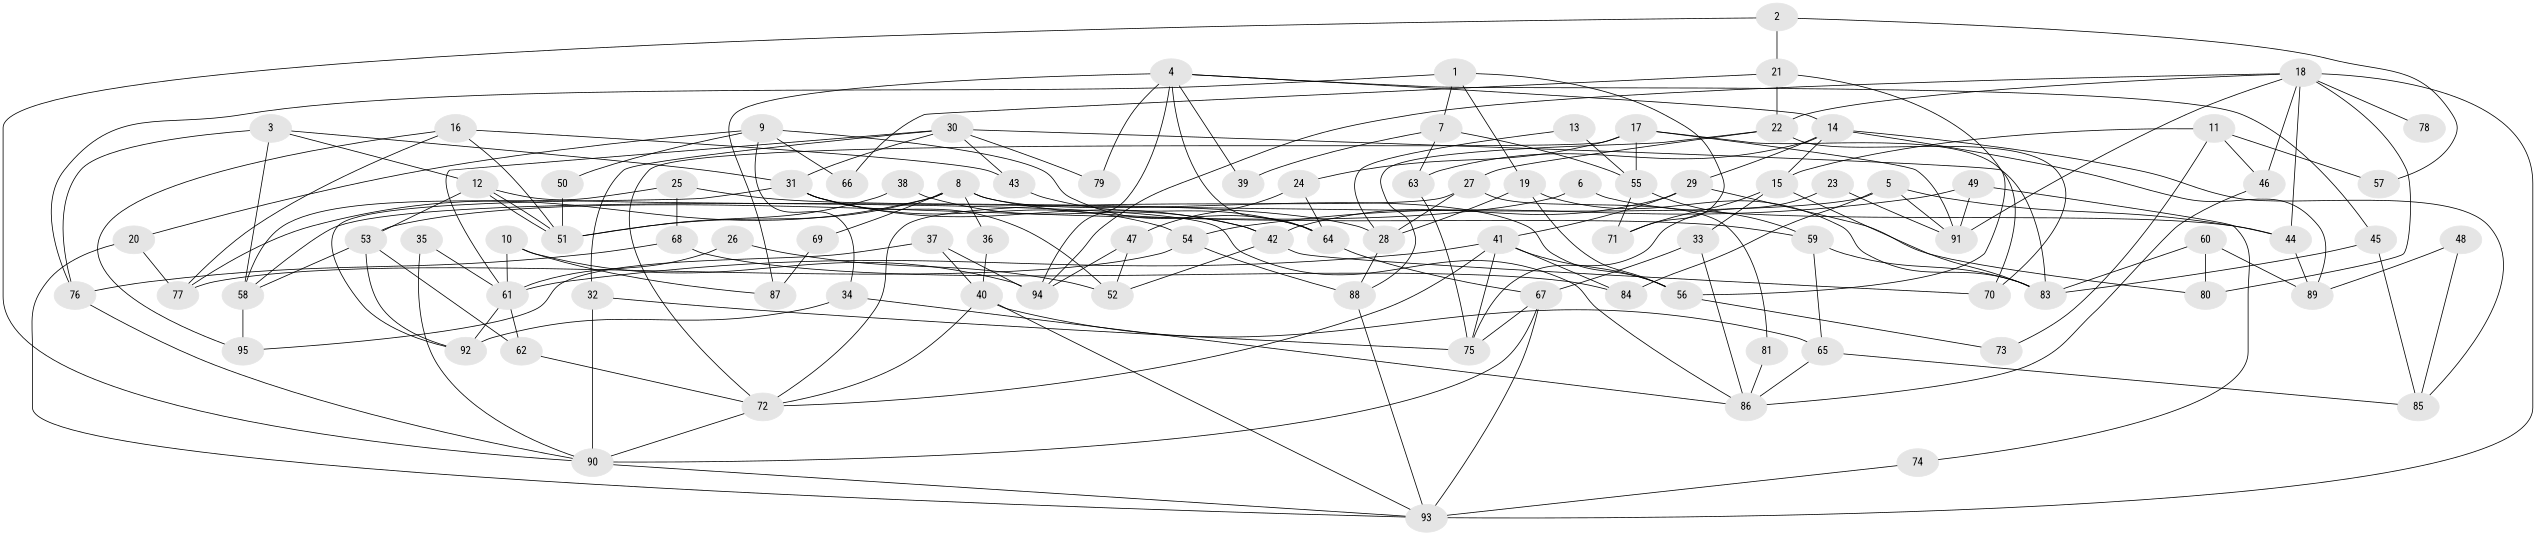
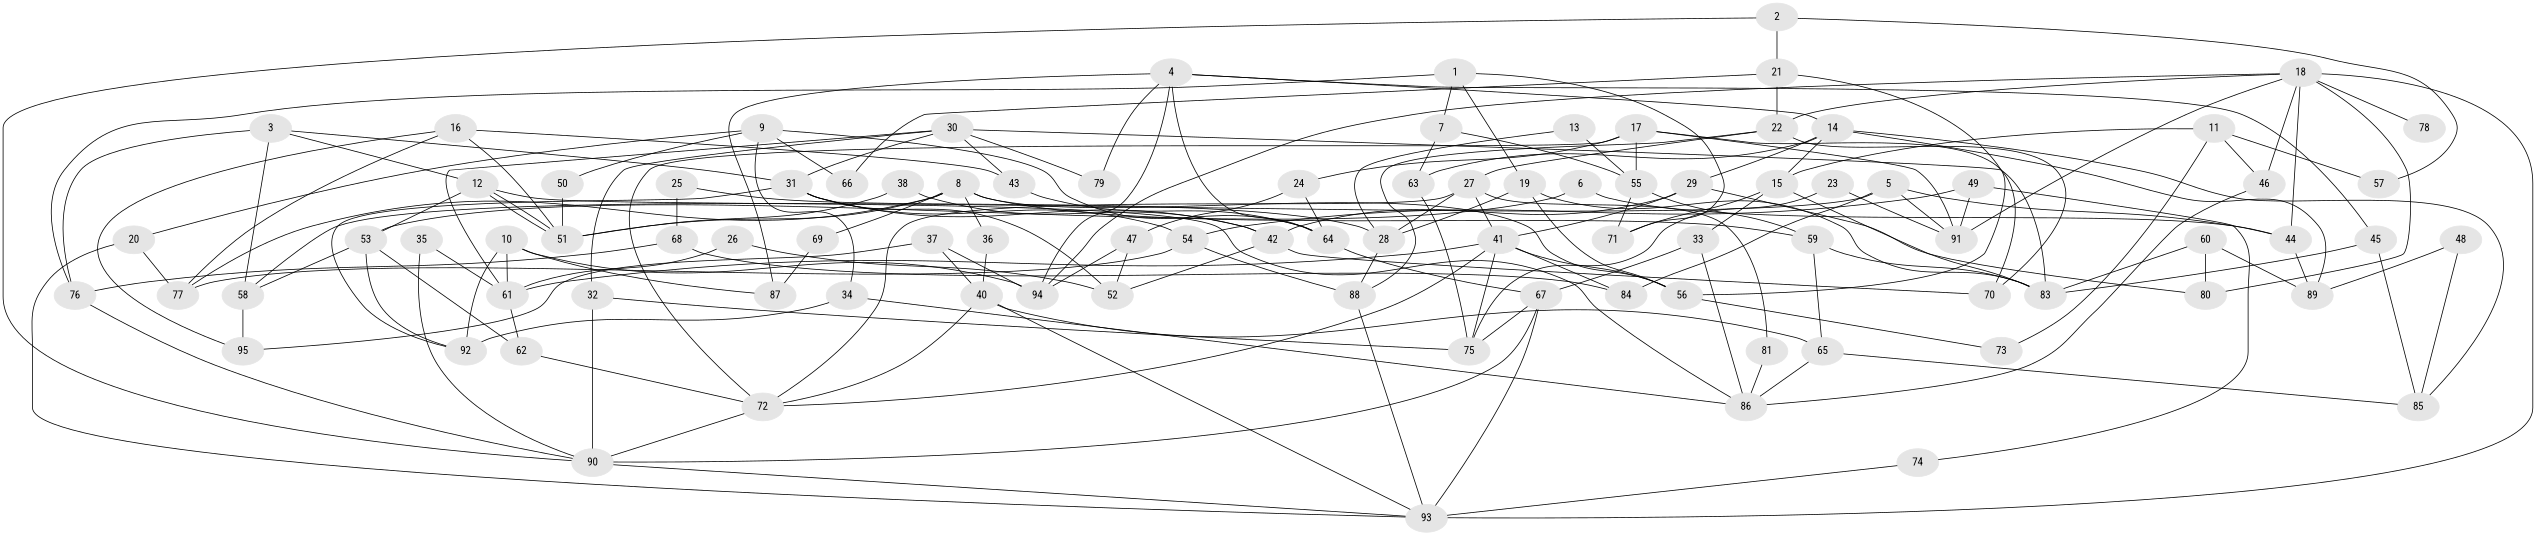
(1243, 184) -> none
(401, 203) -> none
none -> (1484, 212)
(491, 317) -> (476, 292)
